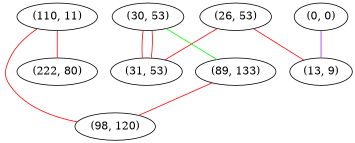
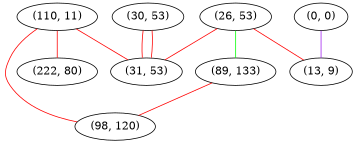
(186, 41) -> (236, 44)
none -> (102, 44)
